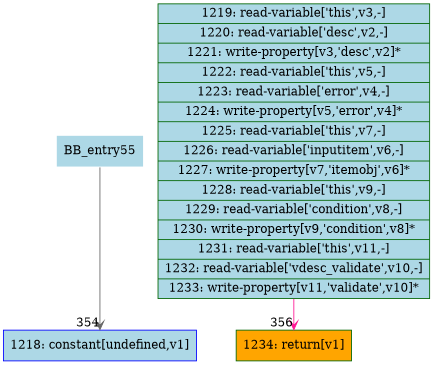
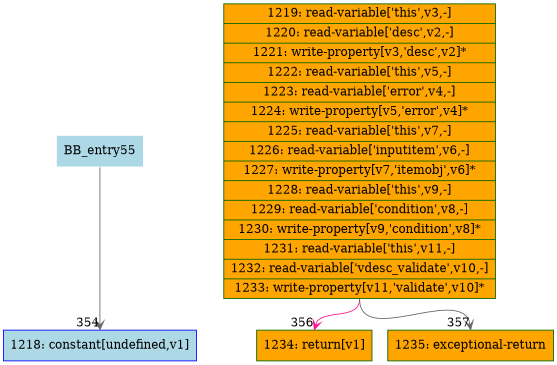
(294, 151) -> (360, 151)
none -> (471, 346)
